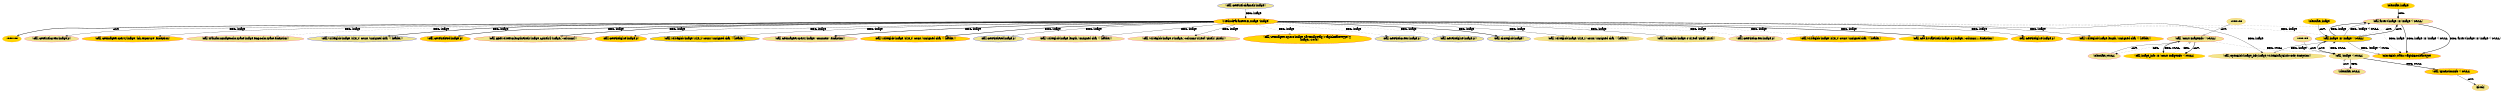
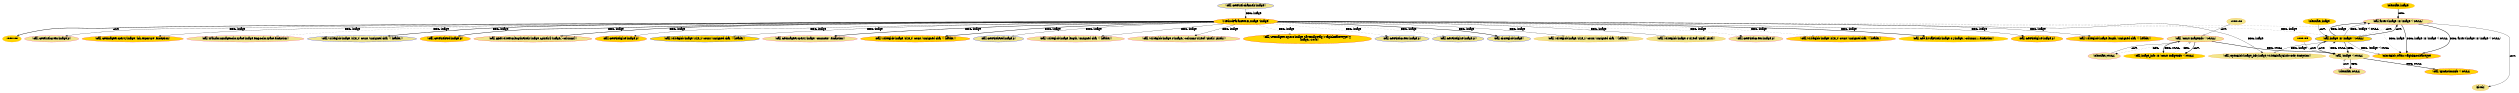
(2302, 39) -> (2302, 39)
none -> (2346, 47)
(2272, 50) -> (2272, 50)
(2466, 80) -> (2499, 32)
